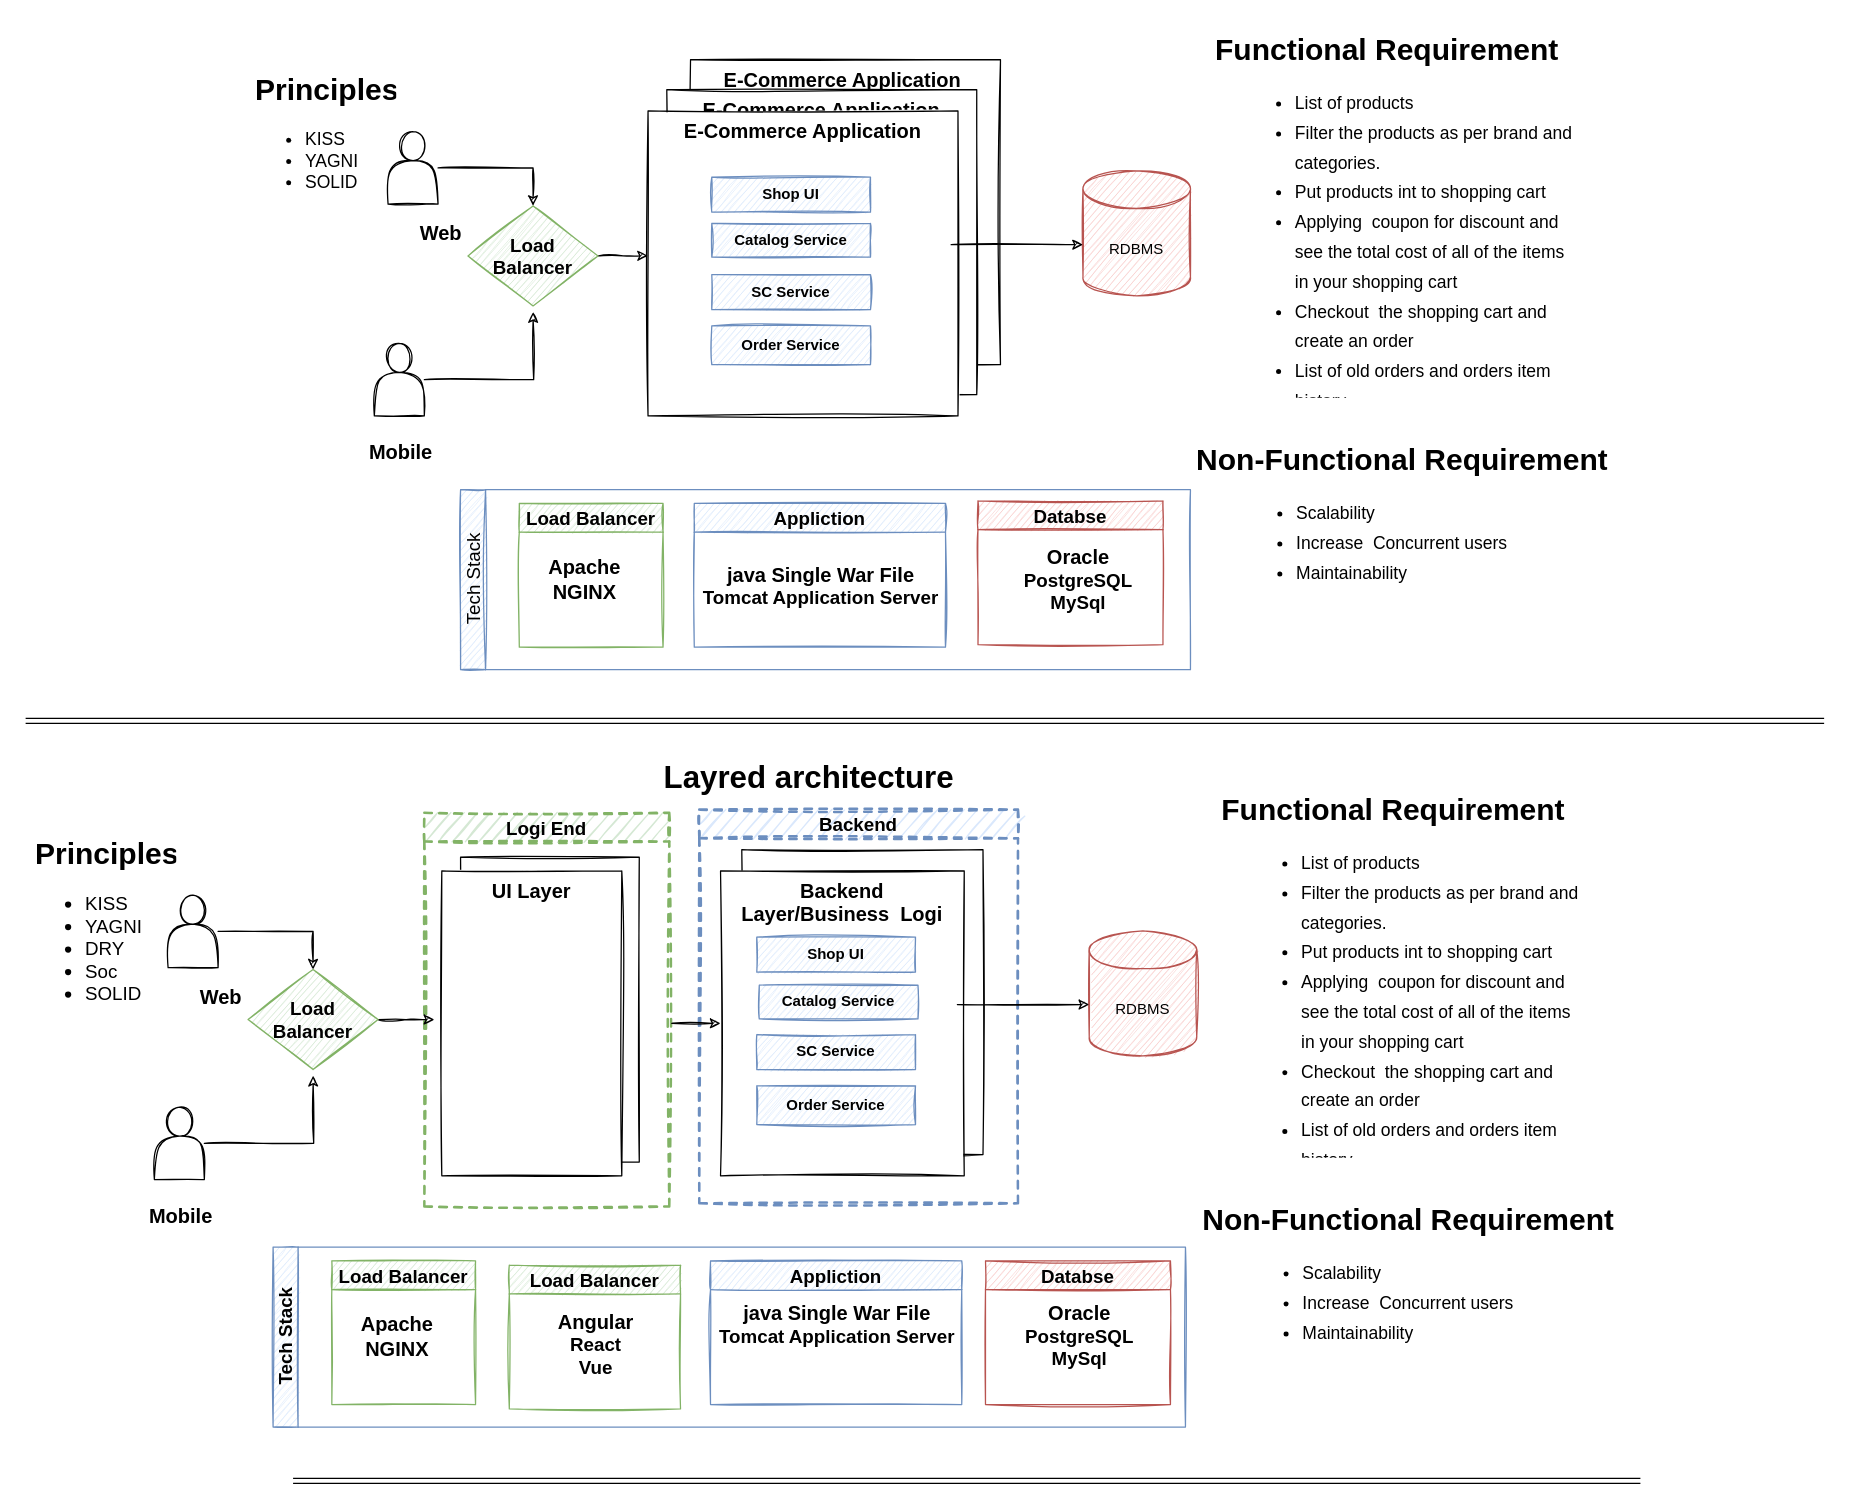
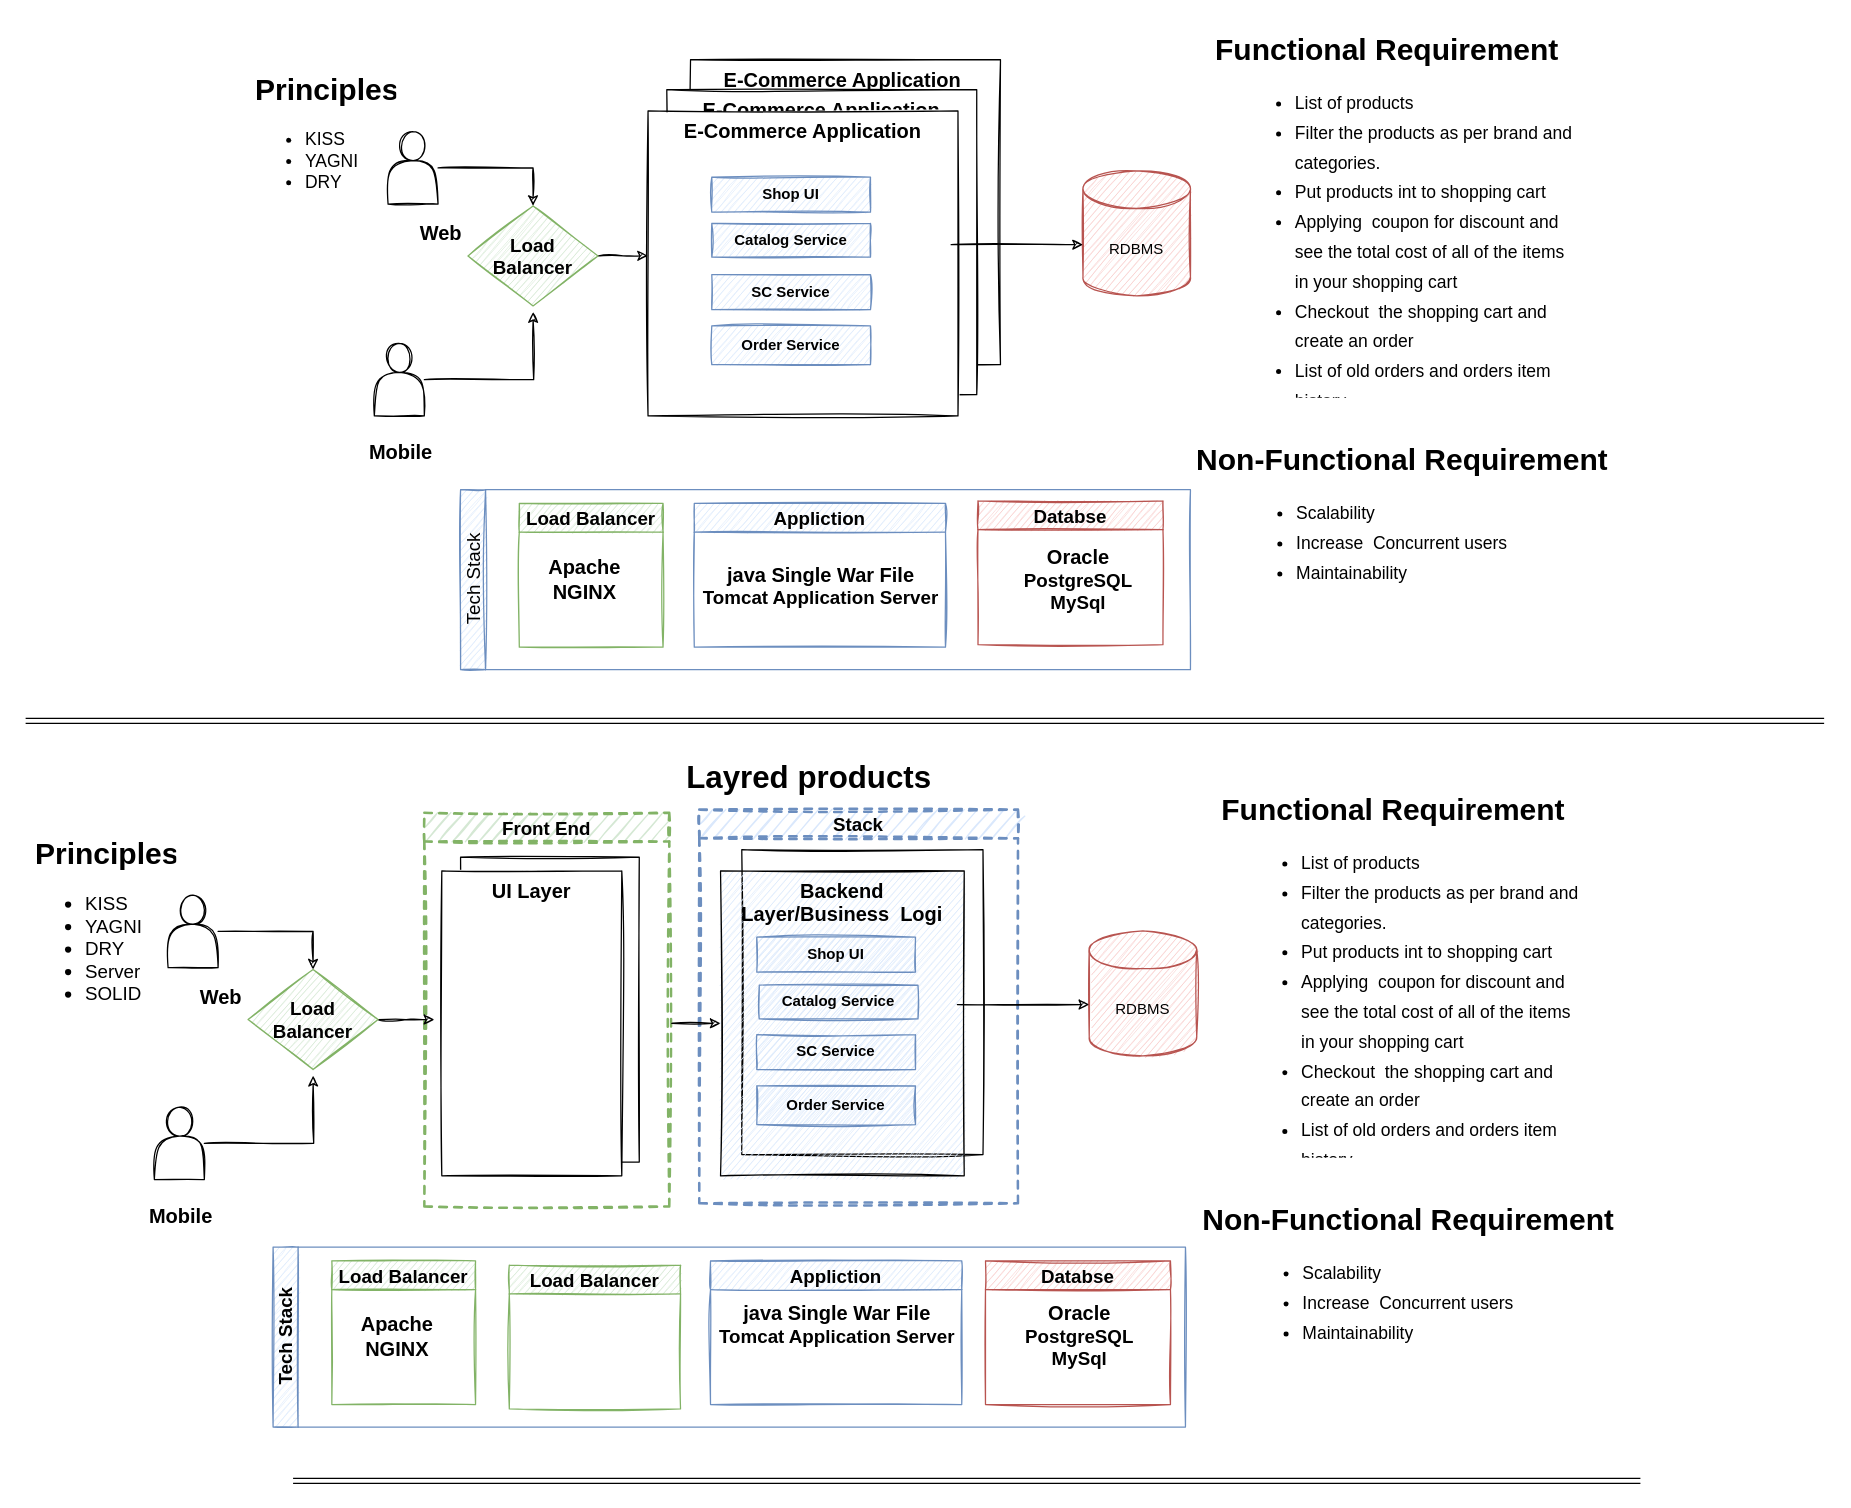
(292, 89) -> (292, 89)
(809, 776) -> (809, 776)
(858, 825) -> (858, 825)
(546, 828) -> (546, 828)
(72, 871) -> (72, 871)
(843, 1023) -> (843, 1023)
(596, 1344) -> none
